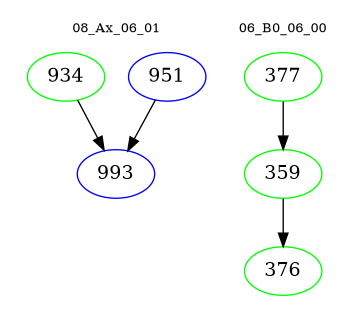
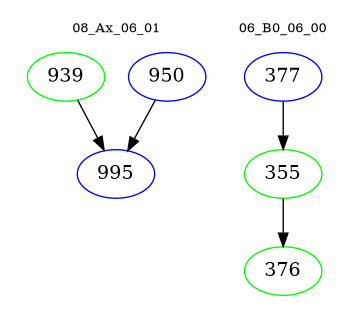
(66, 77) -> (66, 77)
(167, 77) -> (167, 77)
(283, 77) -> (283, 77)
(116, 174) -> (116, 174)
(283, 174) -> (283, 174)
